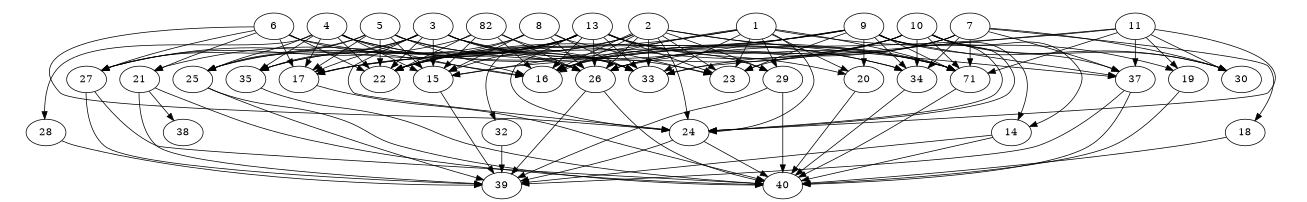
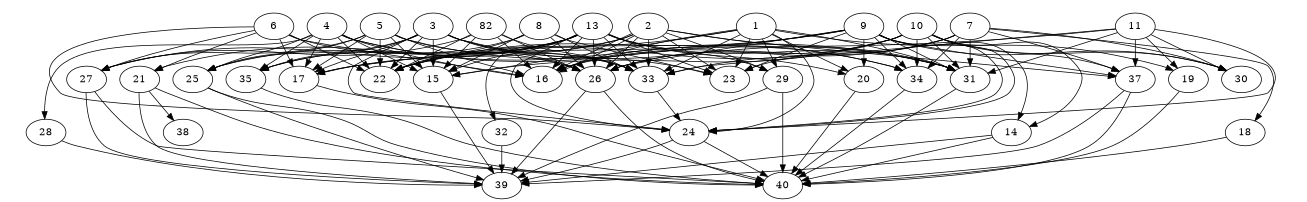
(679, 77) -> (667, 103)
(970, 79) -> (970, 79)
